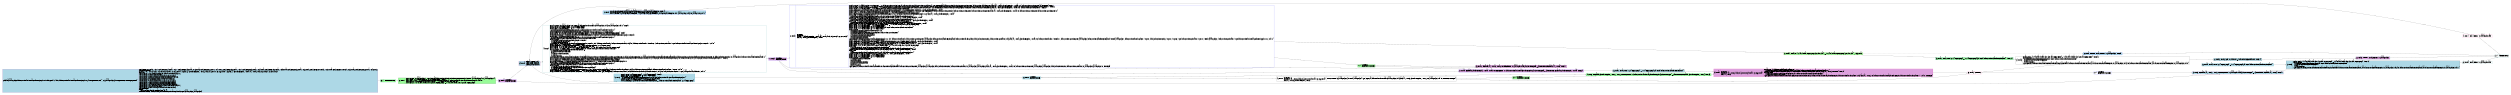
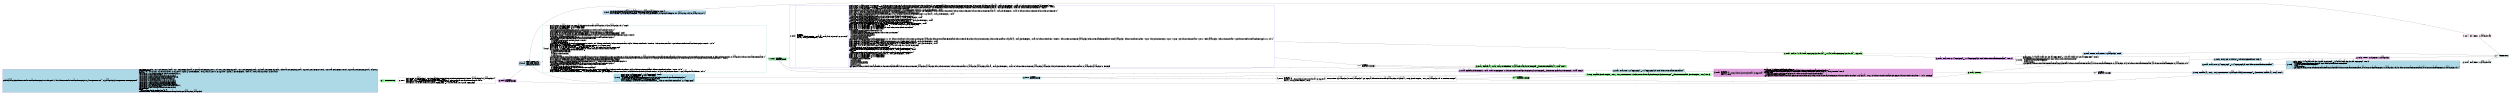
(560, 42) -> (559, 42)
(778, 59) -> (778, 59)
(1974, 59) -> (1974, 59)
(1366, 66) -> (1366, 66)
(1521, 66) -> (1521, 66)
(1974, 73) -> (1974, 73)
(447, 81) -> (447, 81)
